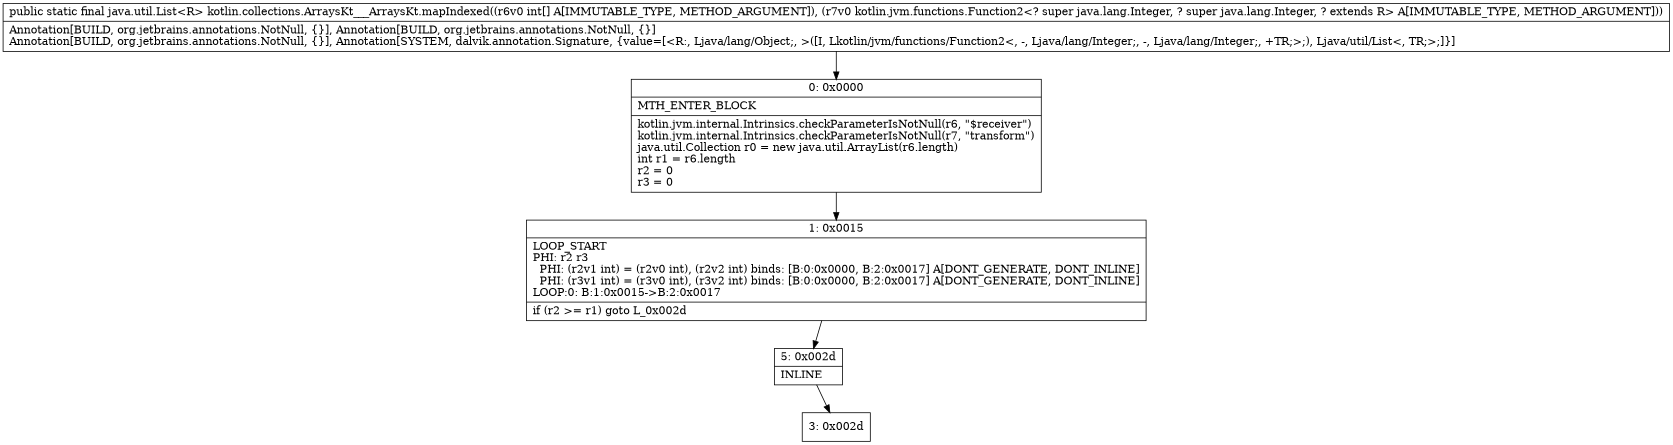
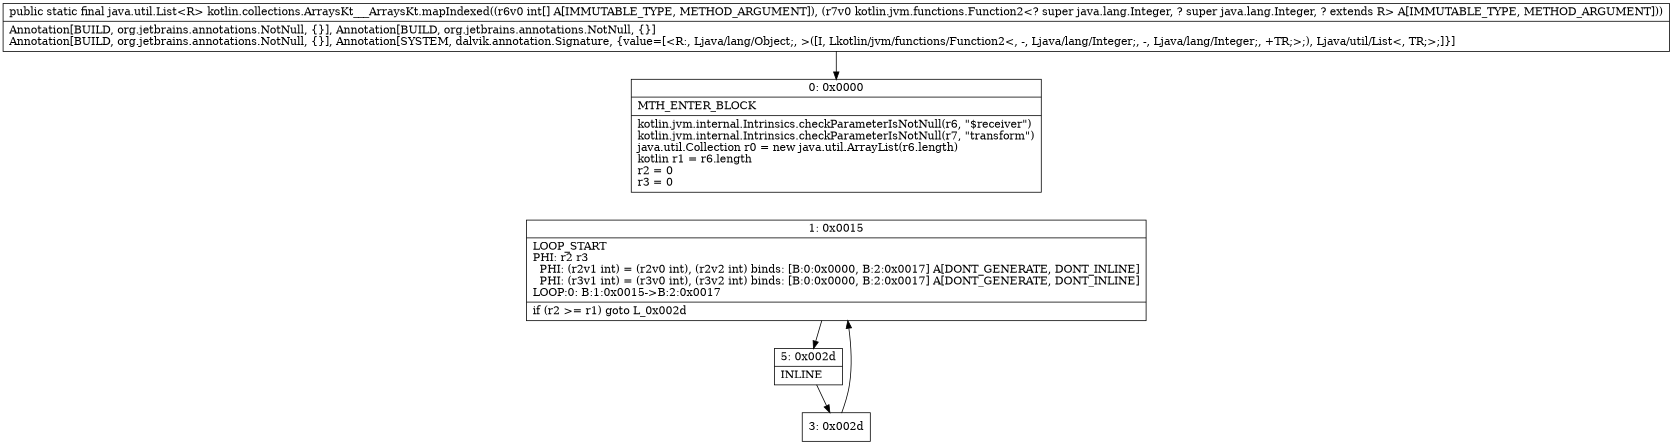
(687, 159) -> (695, 159)
(836, 202) -> (851, 371)
